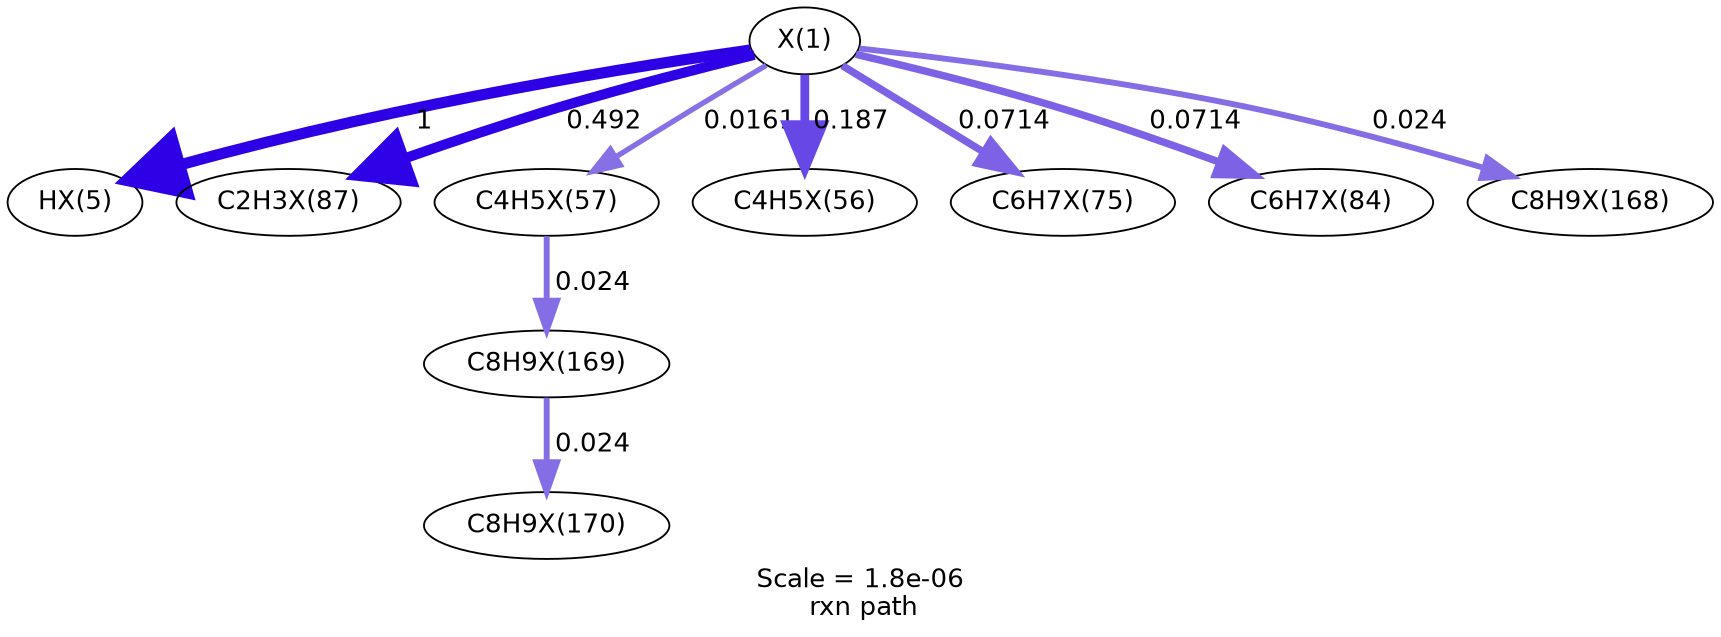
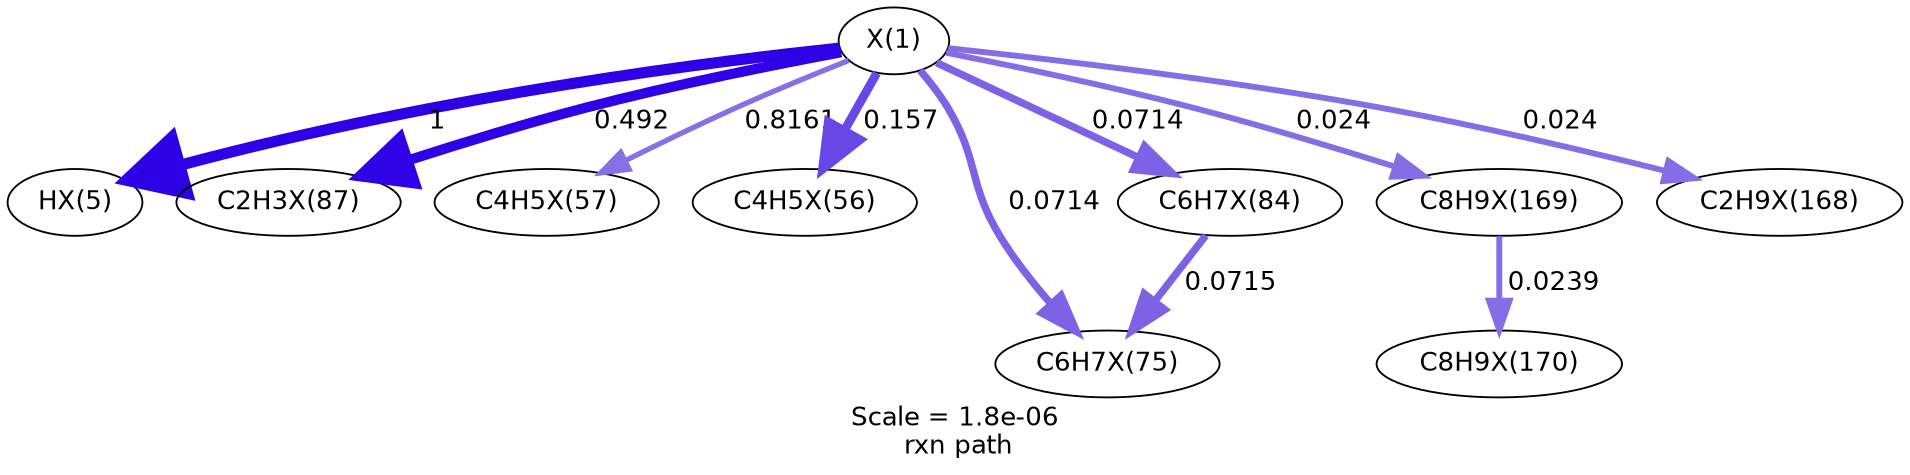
(746, 122) -> (787, 122)
(848, 122) -> (898, 122)
(1590, 202) -> (1780, 202)
(547, 268) -> (1172, 103)
none -> (1180, 268)
(589, 445) -> (1550, 283)
